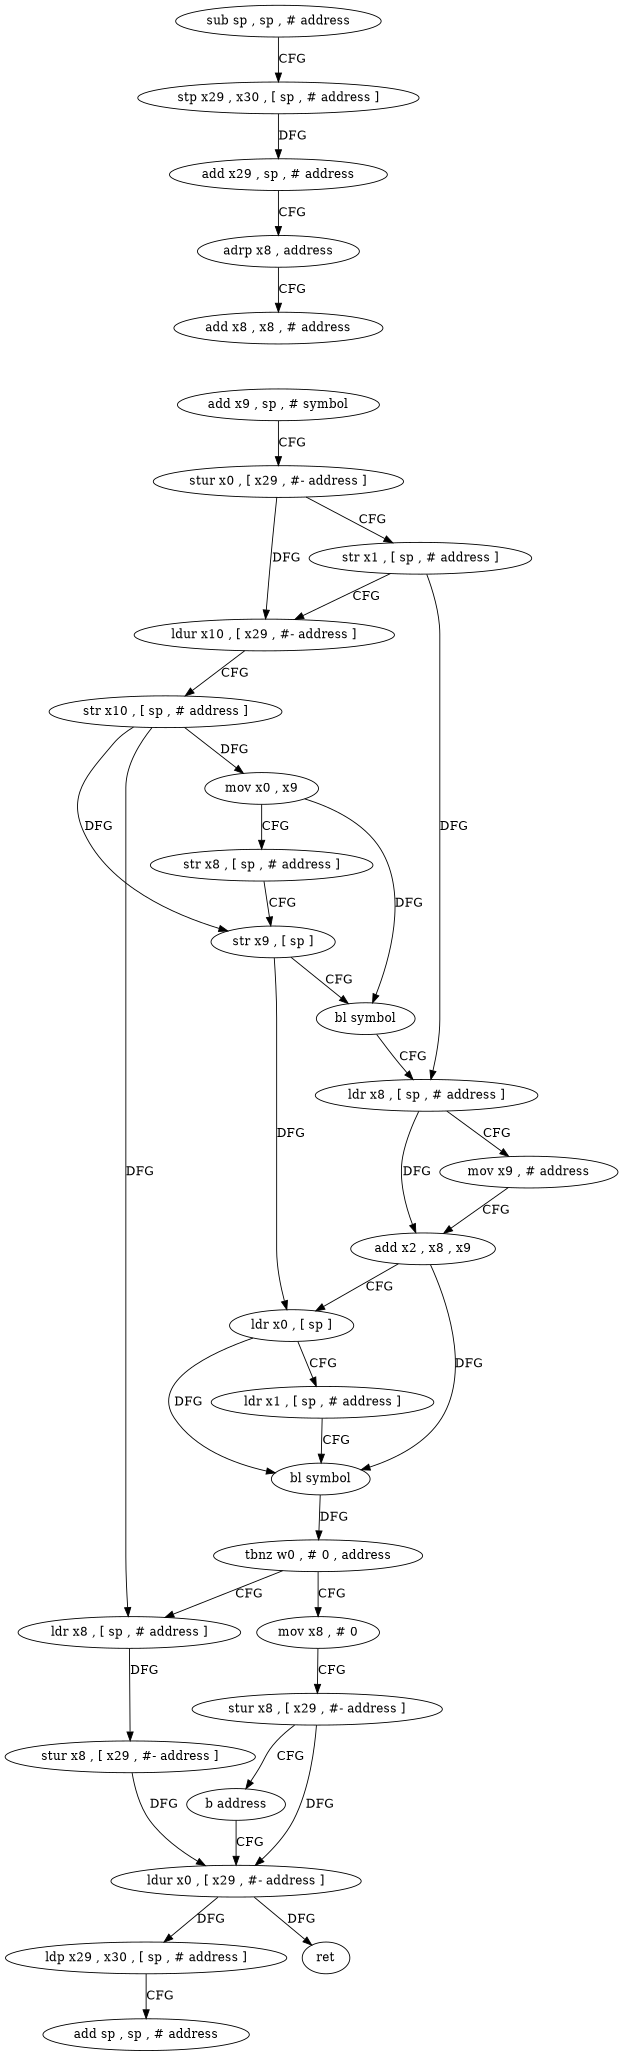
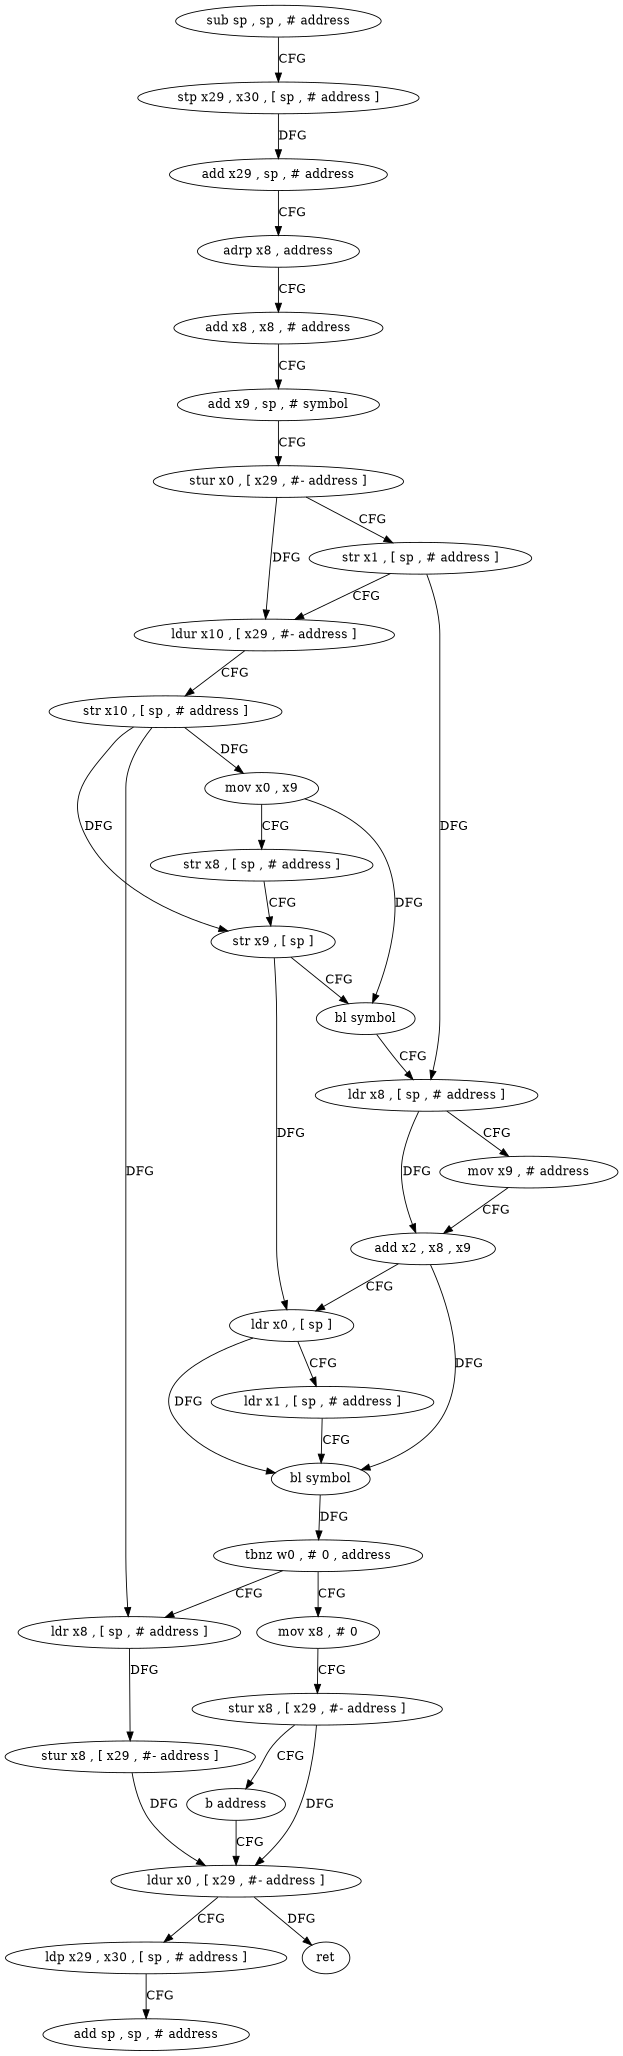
none -> (278, 362)
(211, 1920) -> (211, 1920)
